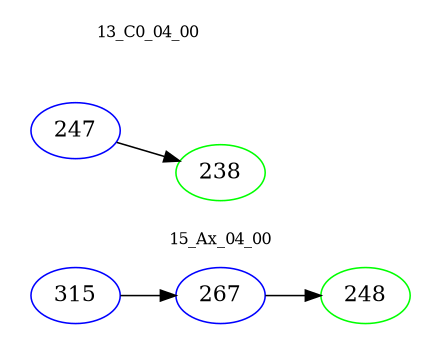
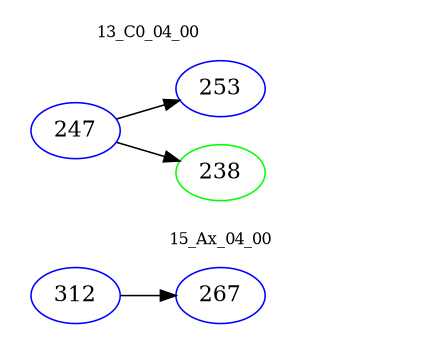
none -> (221, 89)
(76, 296) -> (76, 296)
(366, 296) -> none
